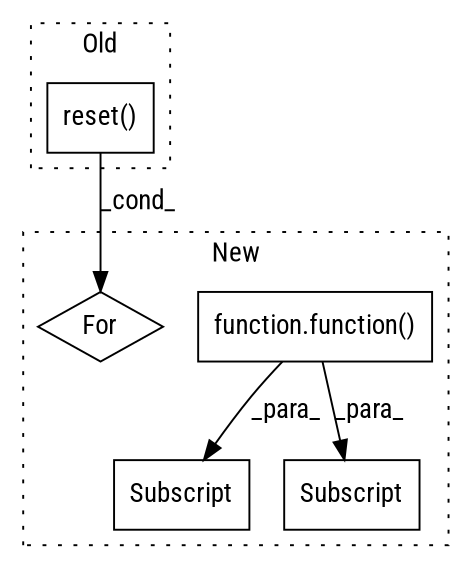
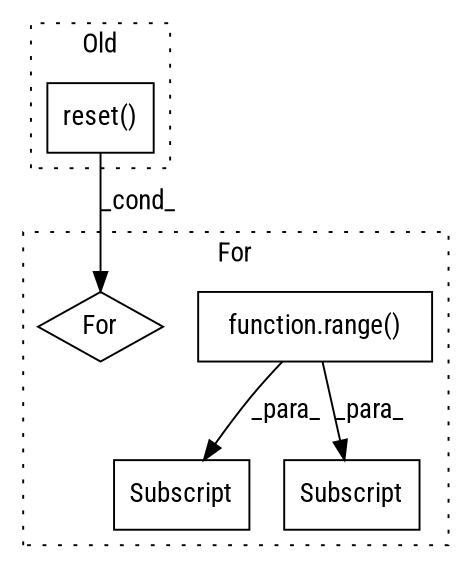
(236, 254) -> (236, 254)
(315, 327) -> (315, 327)
